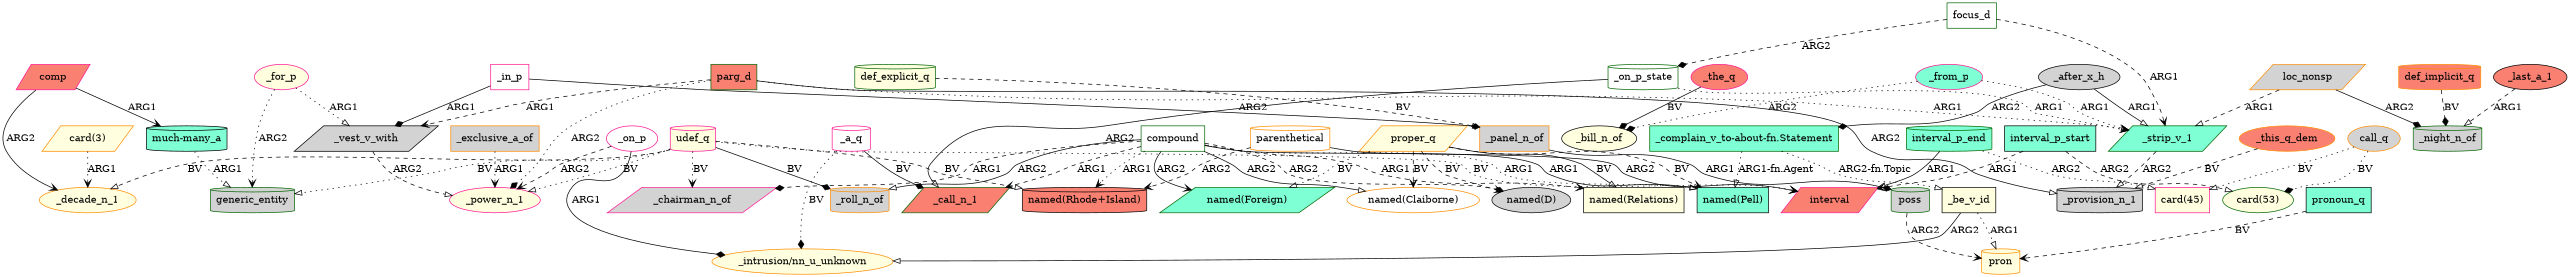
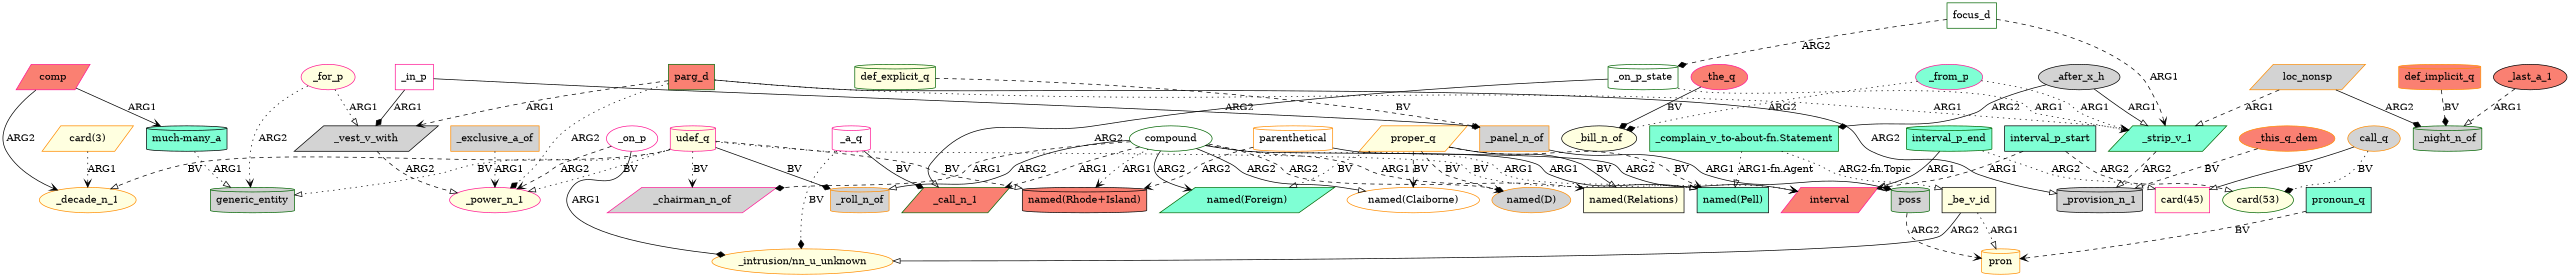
(1173, 139) -> (1171, 139)
(2286, 168) -> (2286, 168)
(1531, 200) -> (1531, 200)
